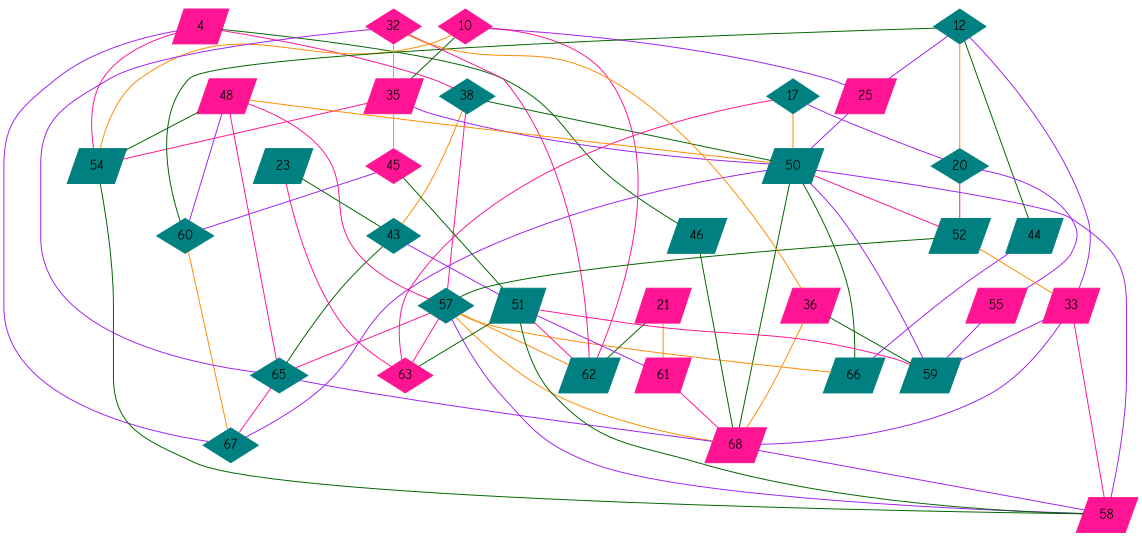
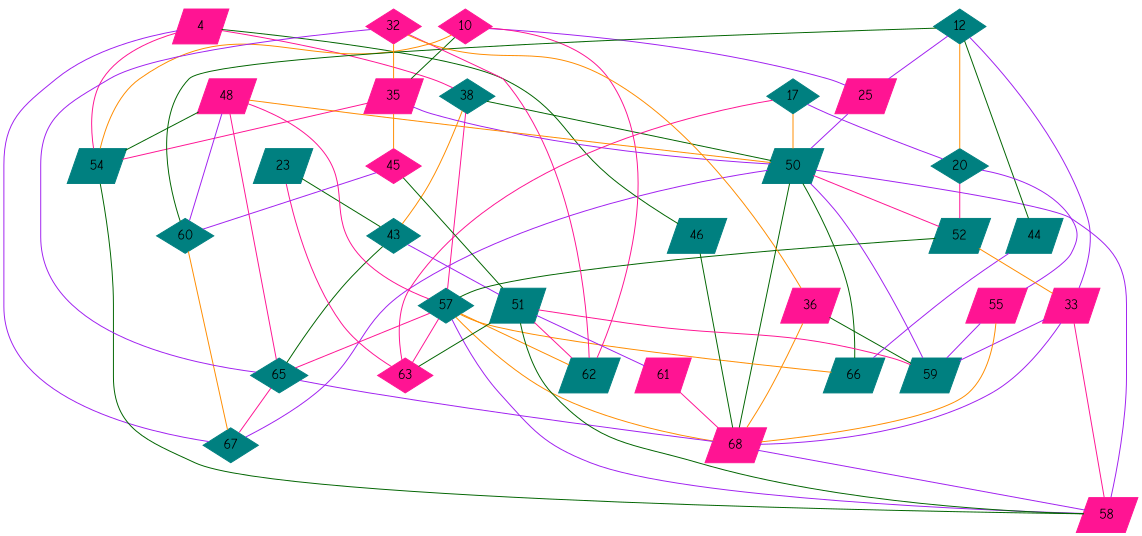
(663, 306) -> none
none -> (905, 419)
